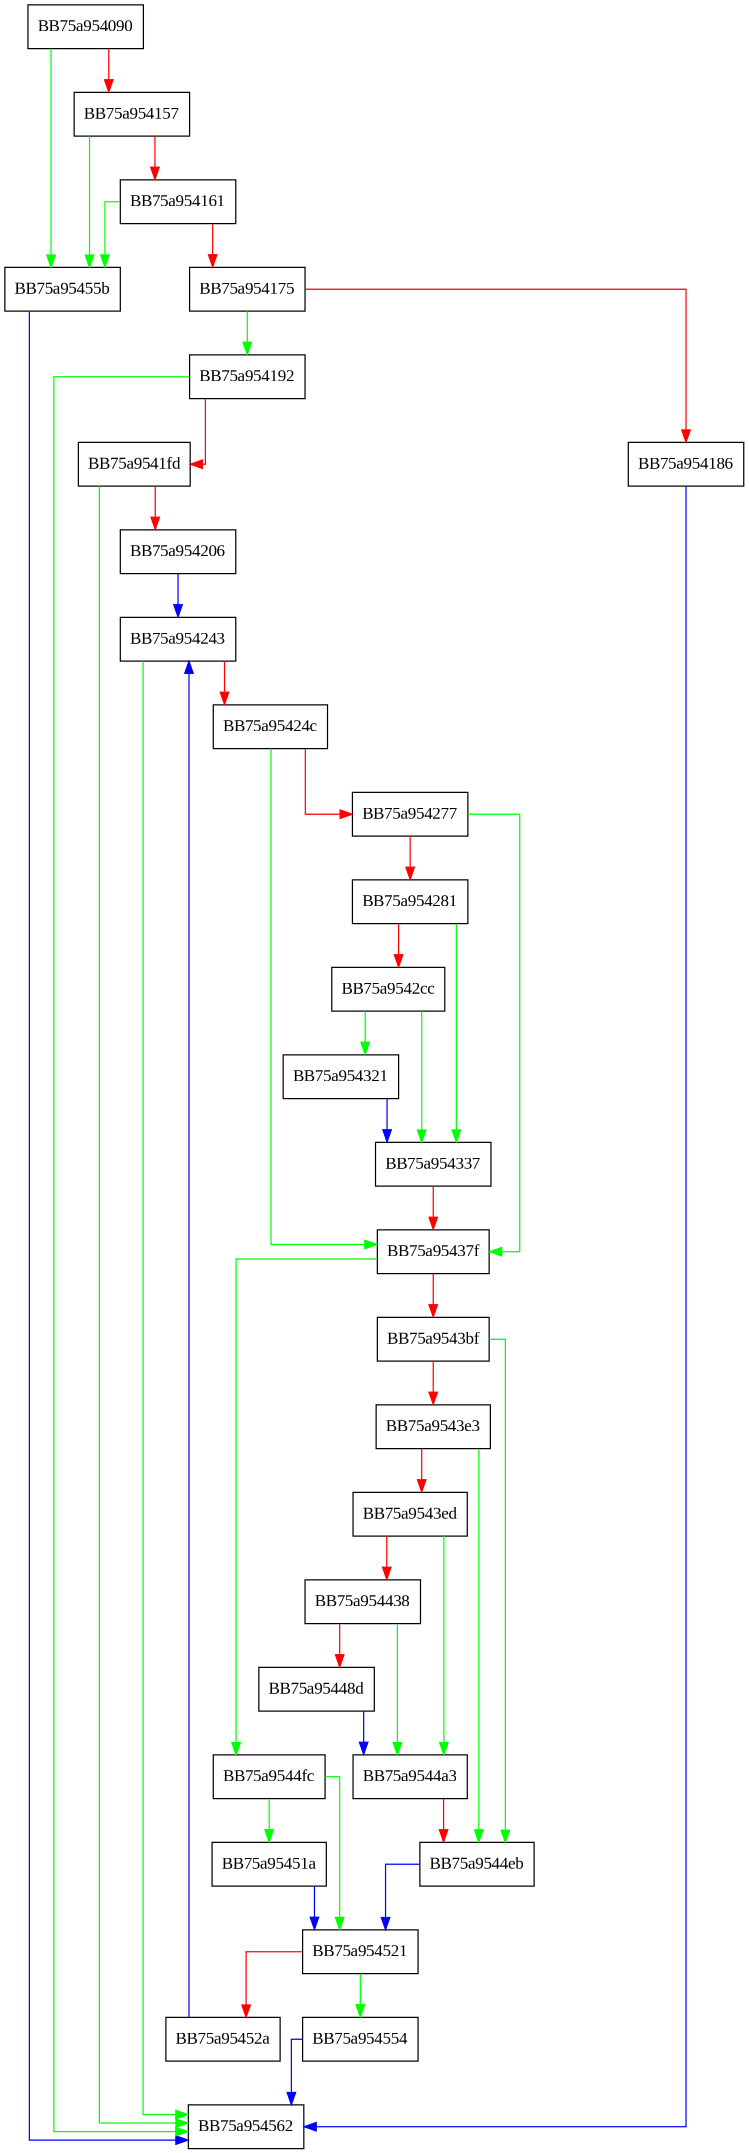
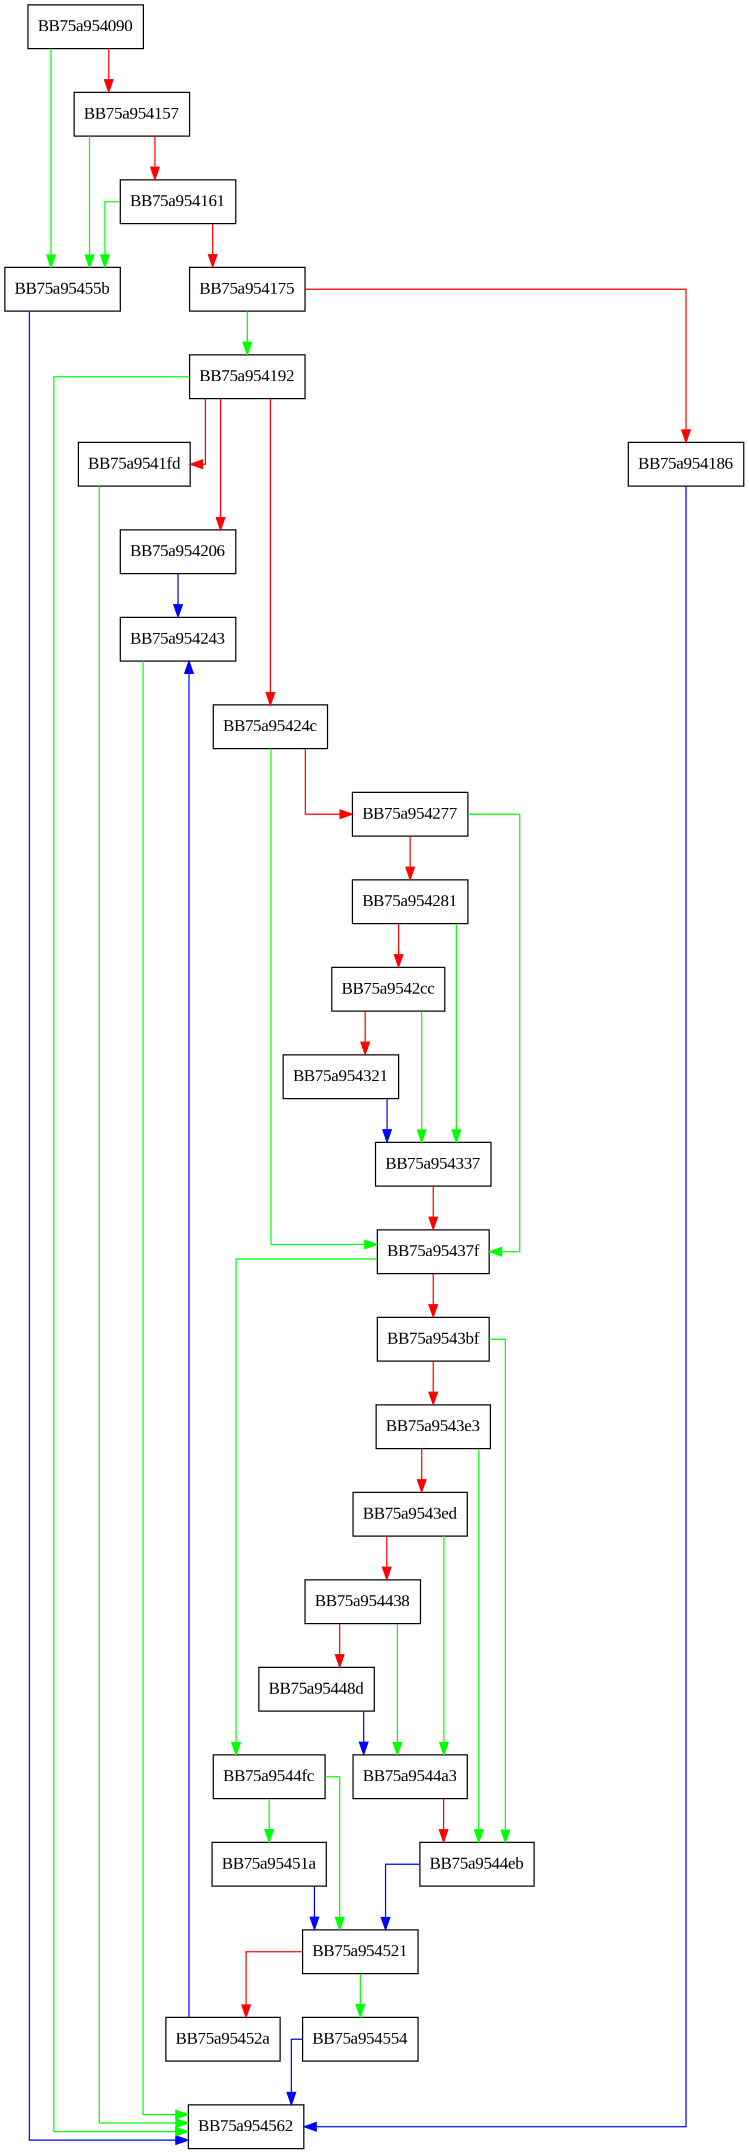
(155, 502) -> (221, 458)
(225, 677) -> (270, 546)
(365, 1027) -> (365, 1027)
